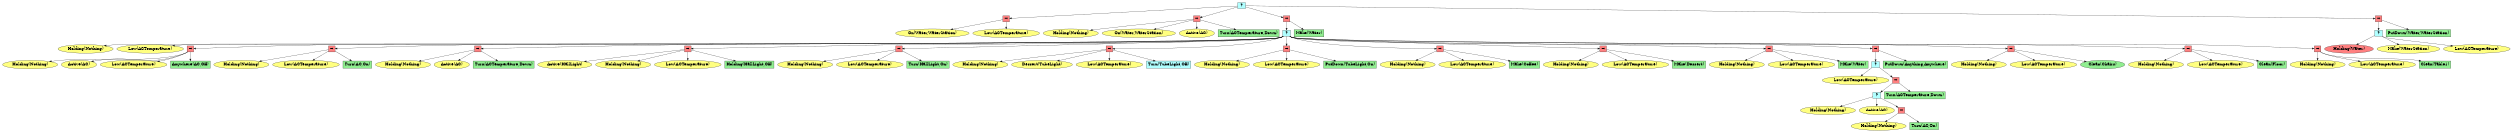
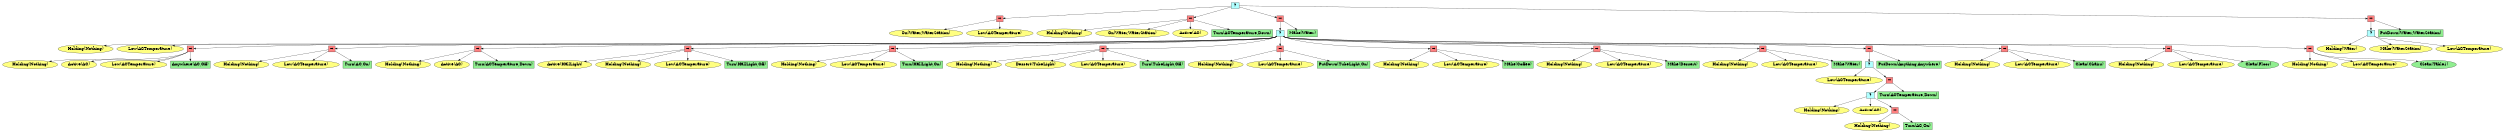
(2349, 49) -> (2341, 49)
(749, 65) -> (746, 65)
(1169, 65) -> (1162, 65)
(2103, 65) -> (2090, 65)
(2272, 65) -> (2258, 65)
(2435, 65) -> (2434, 65)
